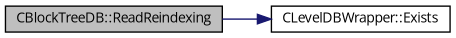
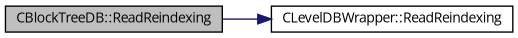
(361, 19) -> (392, 19)
